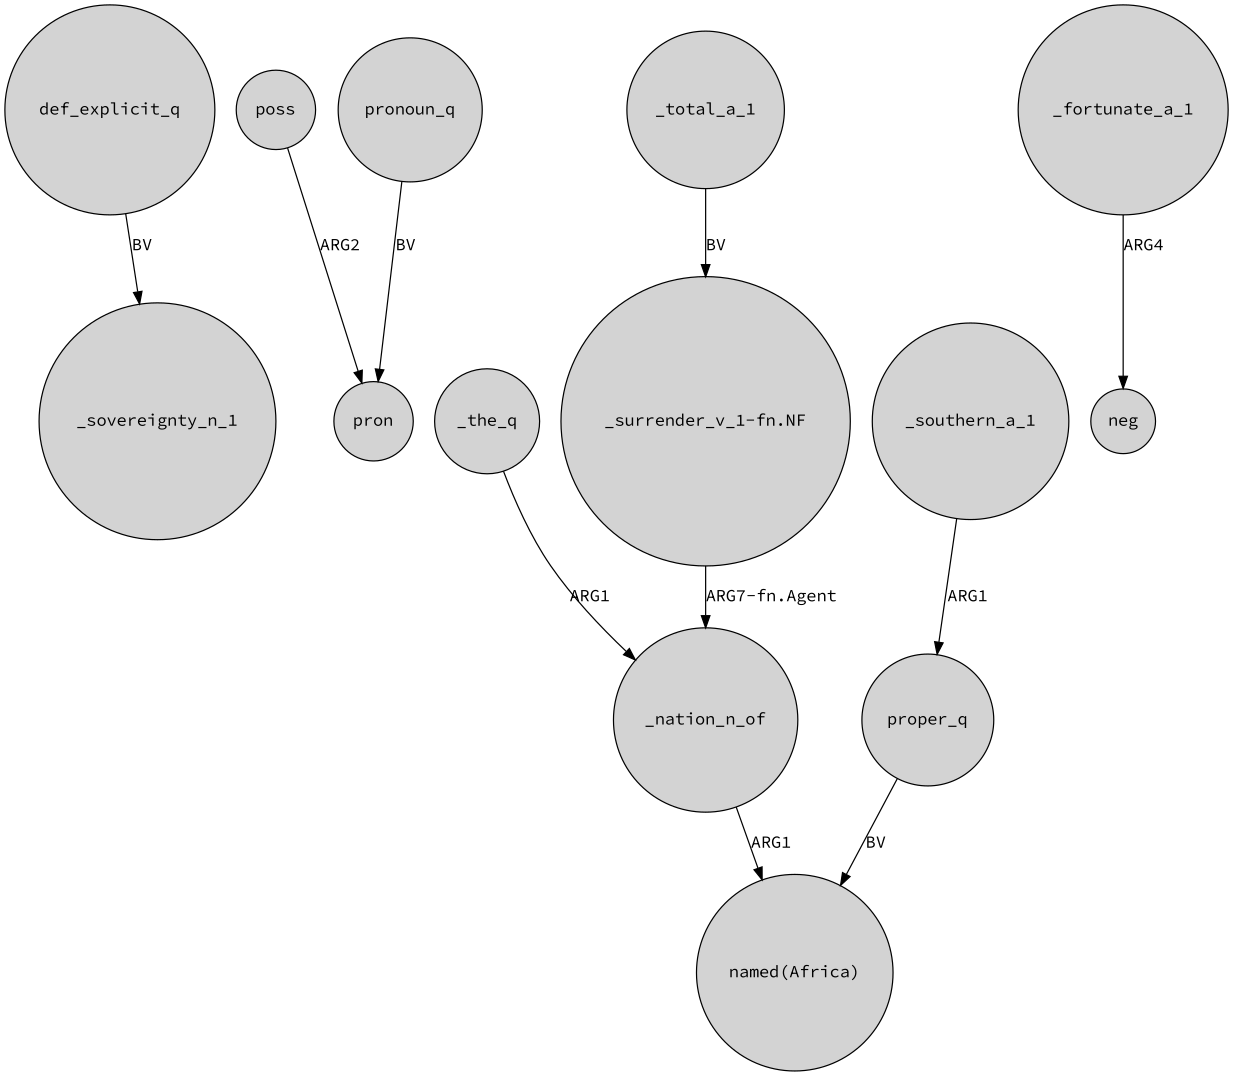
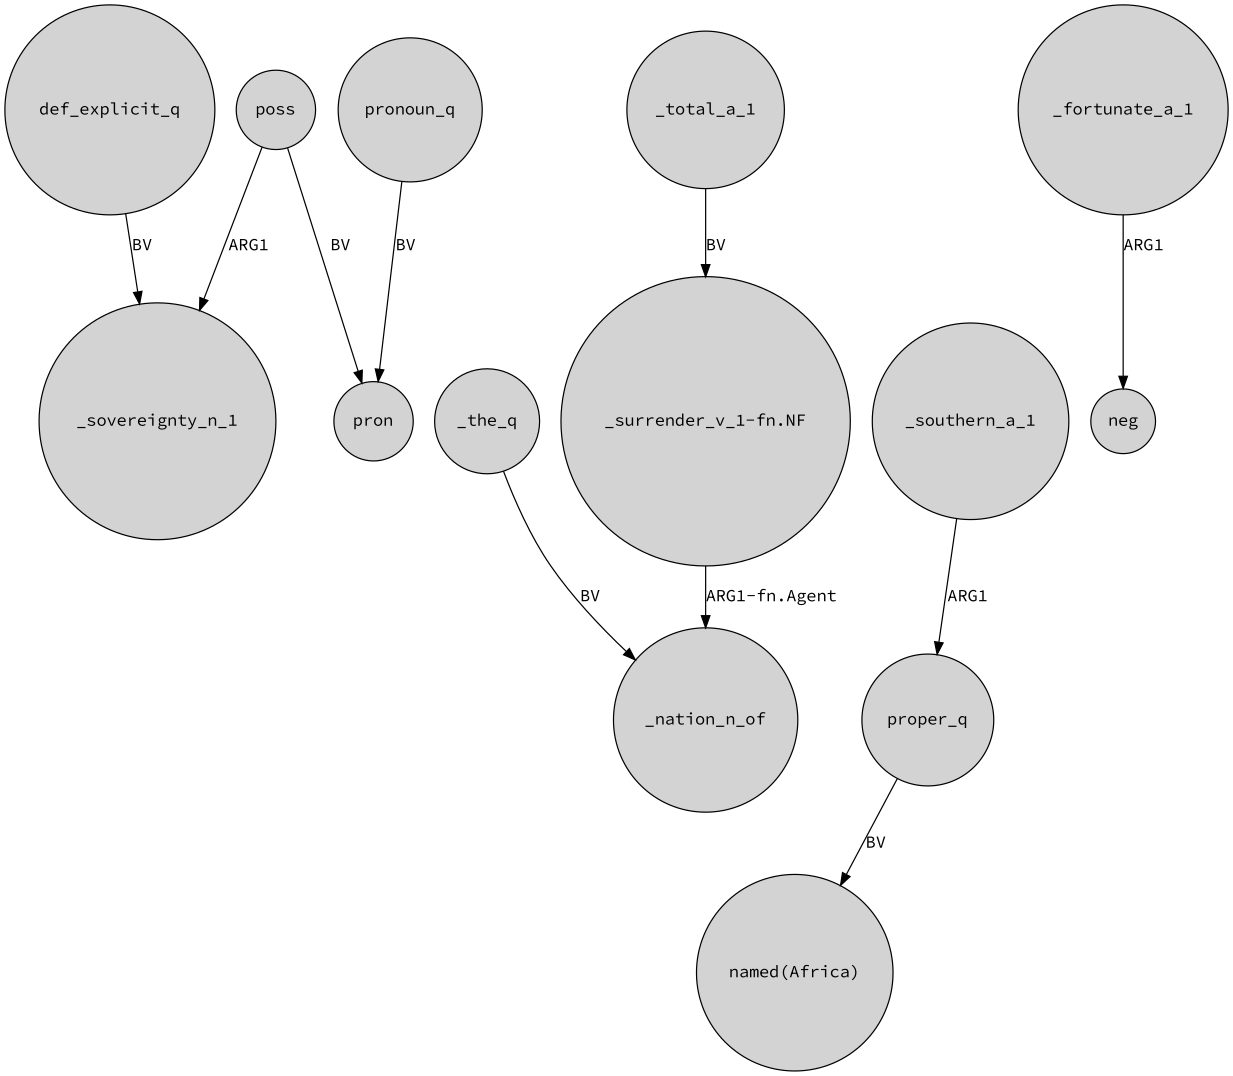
none -> (233, 223)
(341, 246) -> (341, 246)
(1144, 246) -> (1144, 246)
(590, 597) -> (590, 597)
(772, 597) -> (772, 597)
(747, 837) -> none
